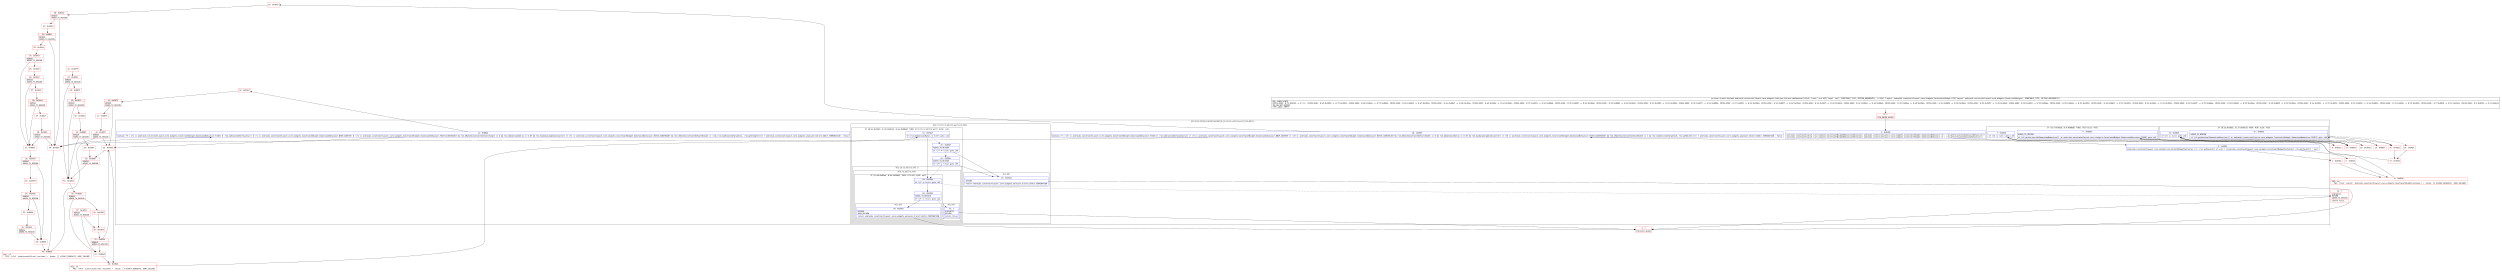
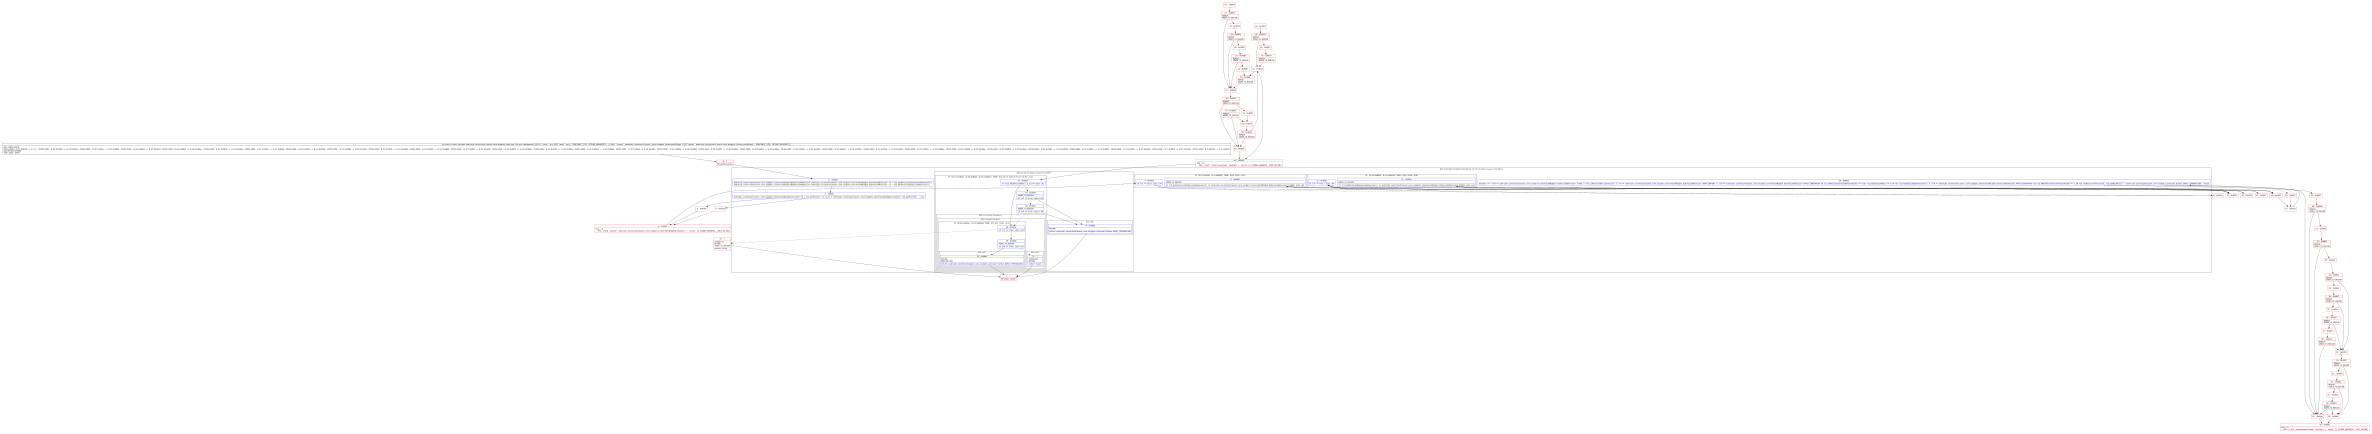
(483, 135) -> none
(78, 143) -> (2324, 412)
